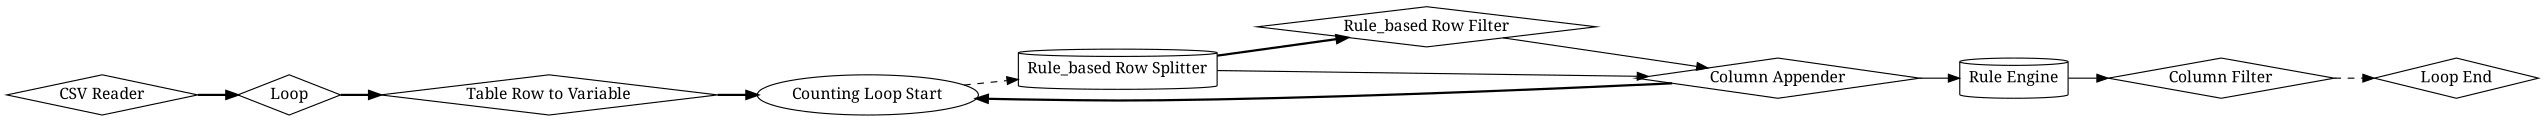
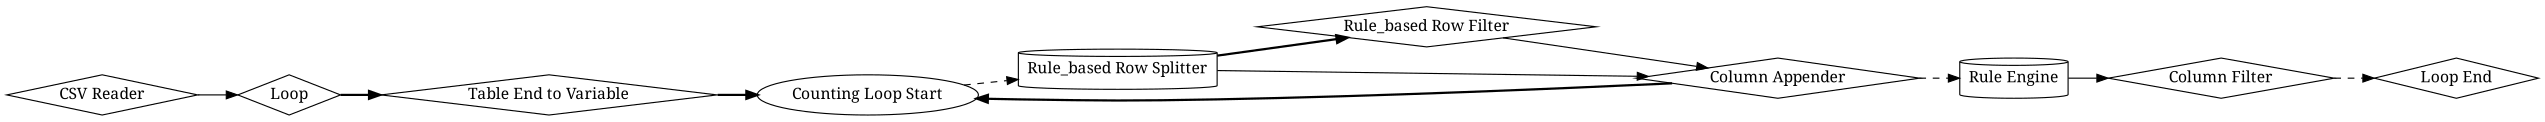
(1934, 78) -> (1934, 78)
(212, 95) -> (212, 95)
(549, 95) -> (549, 95)
